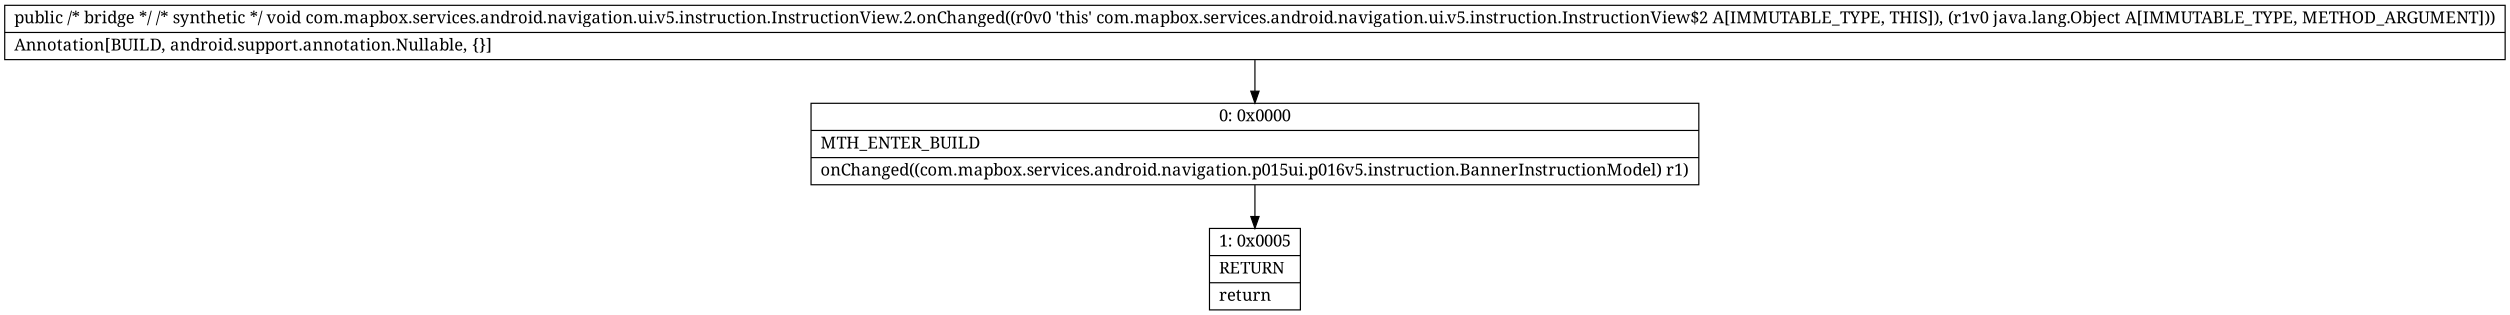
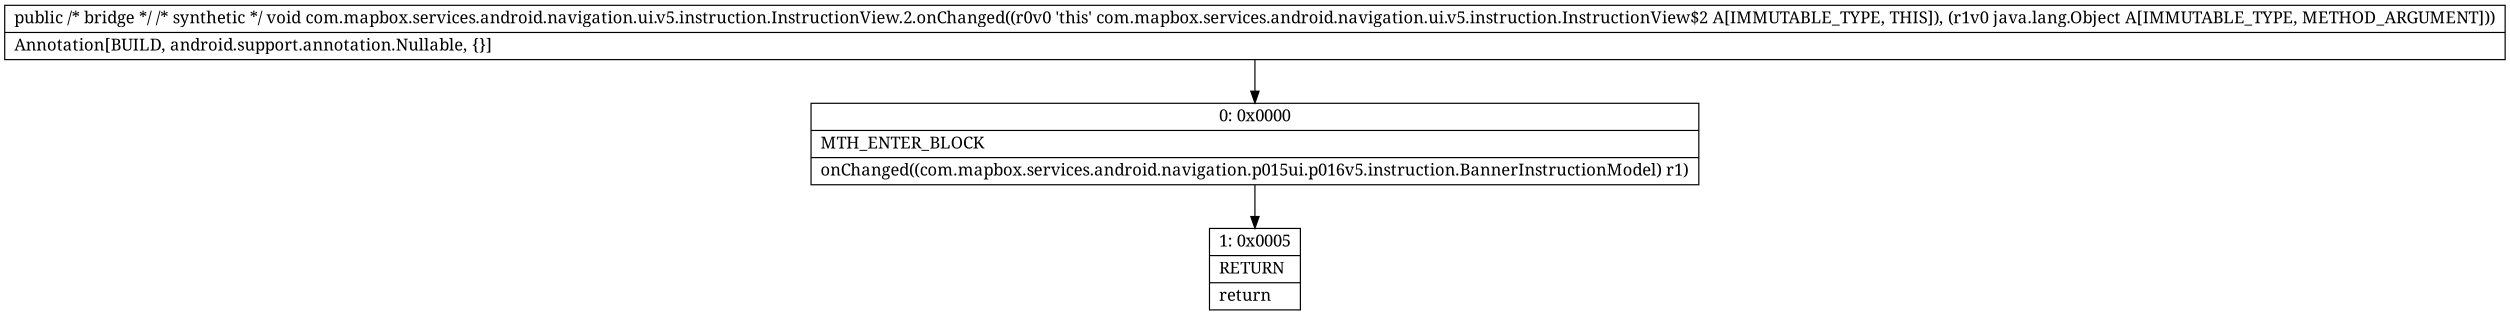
(901, 143) -> (903, 143)
